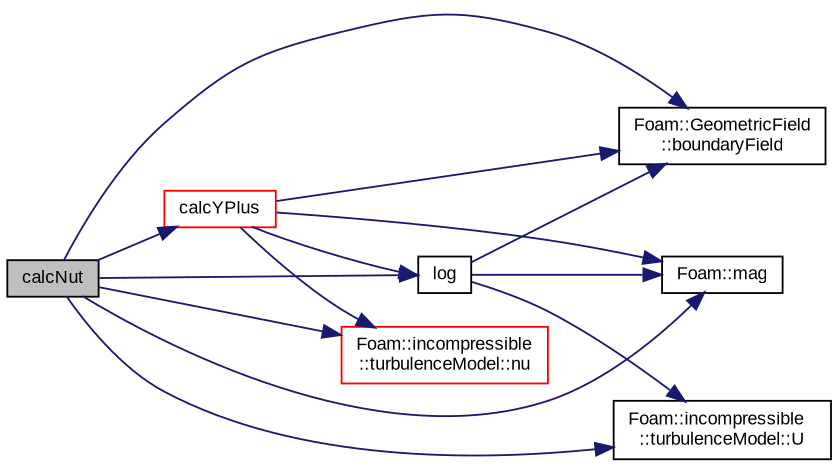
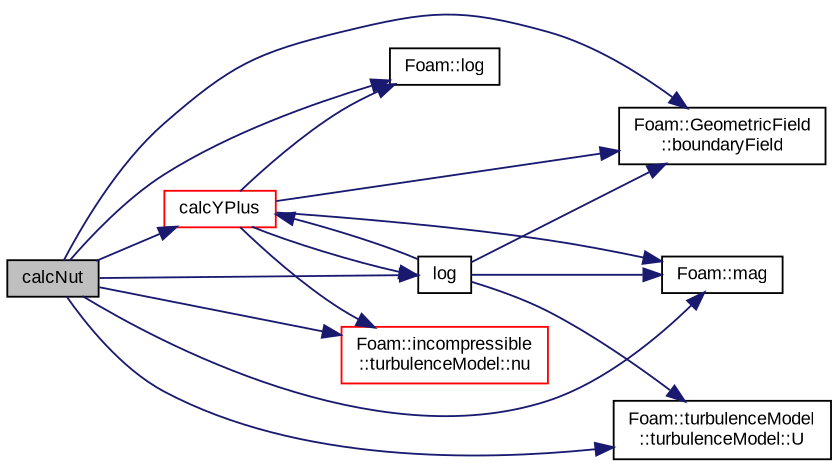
none -> (445, 67)
none -> (357, 237)
(722, 430) -> (722, 430)
